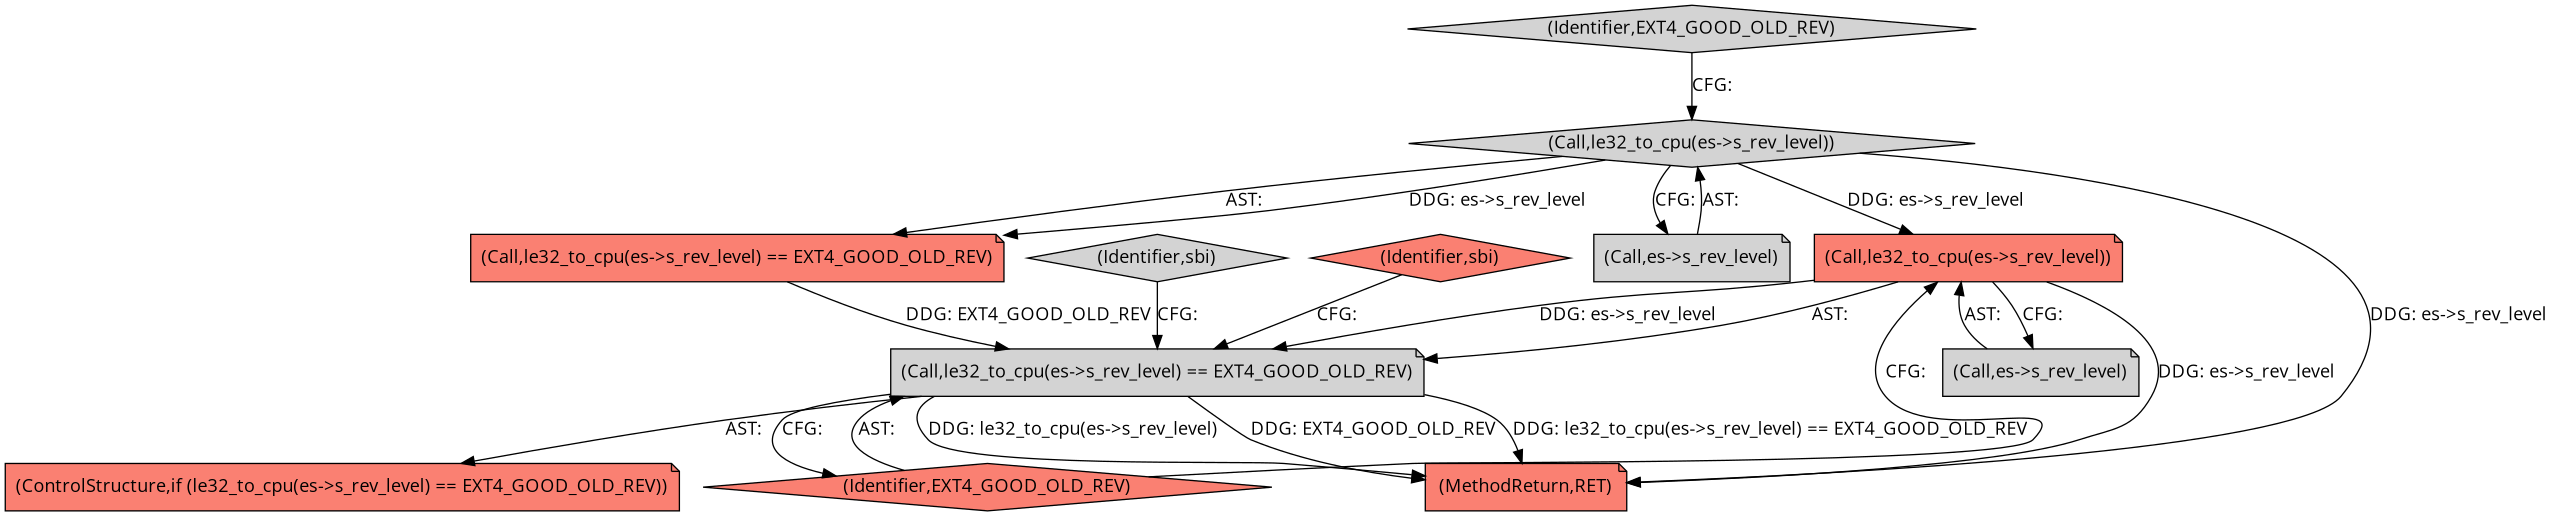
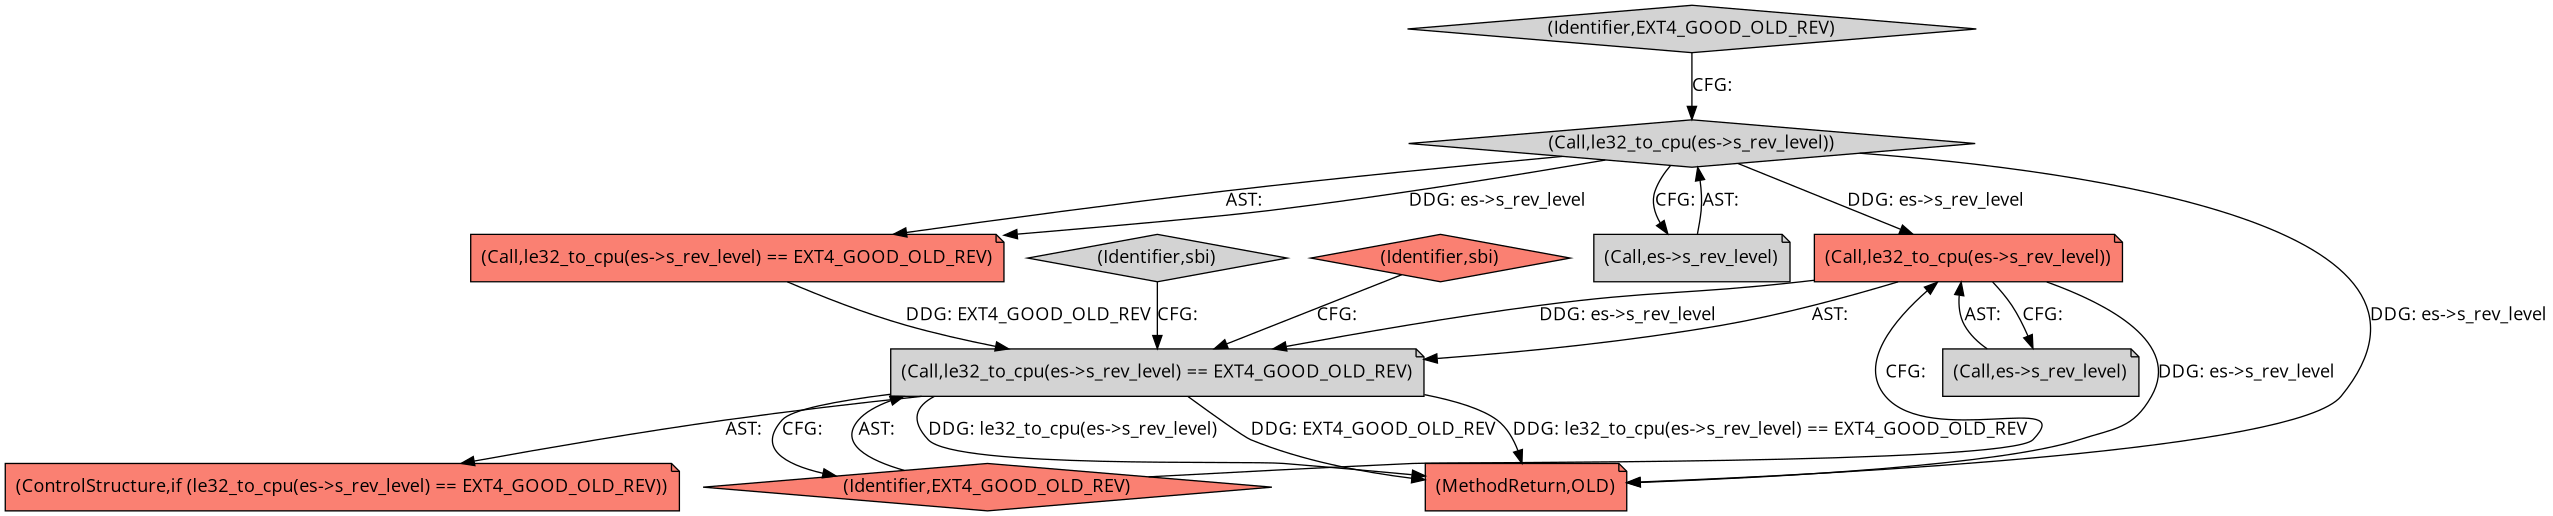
(1526, 487) -> (1526, 487)
